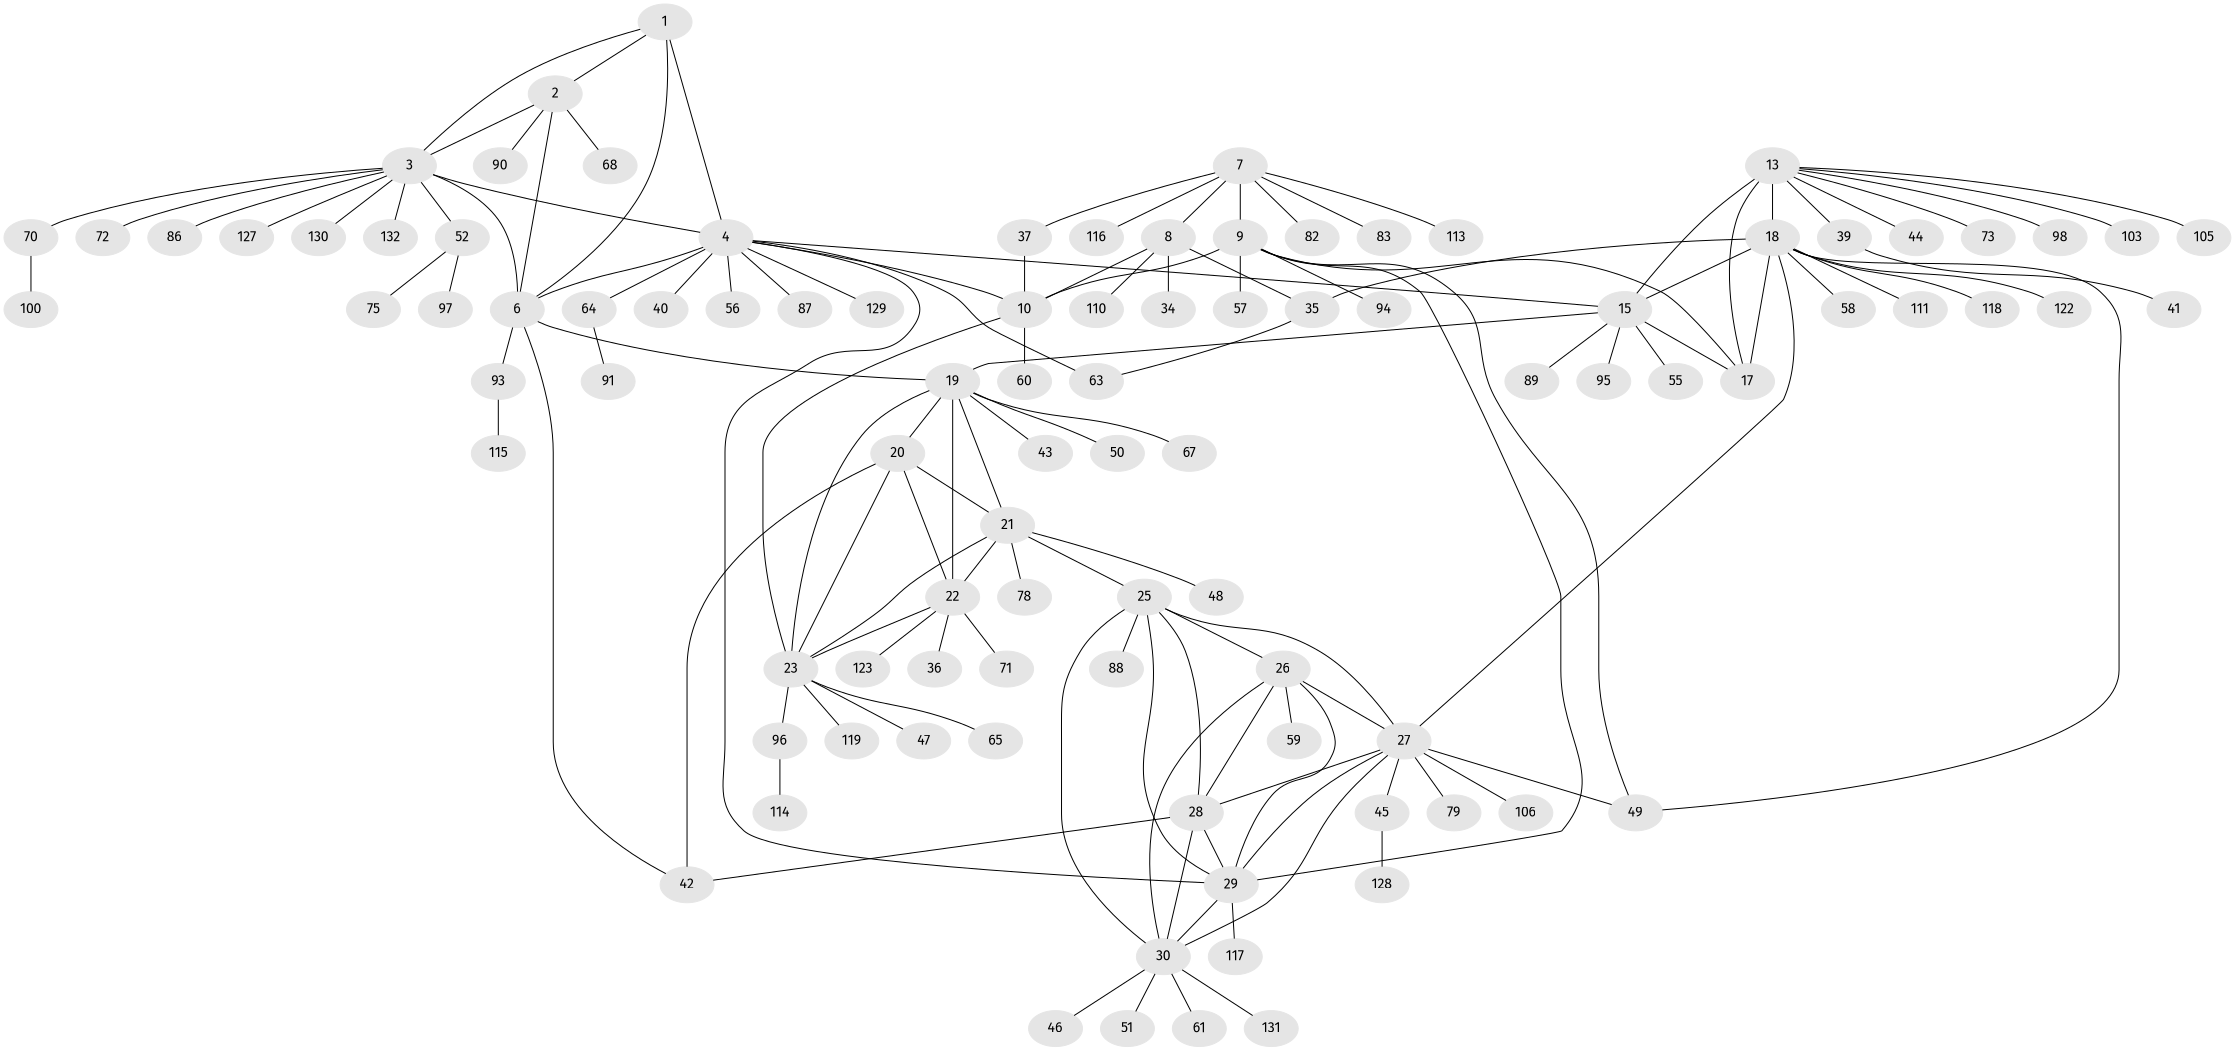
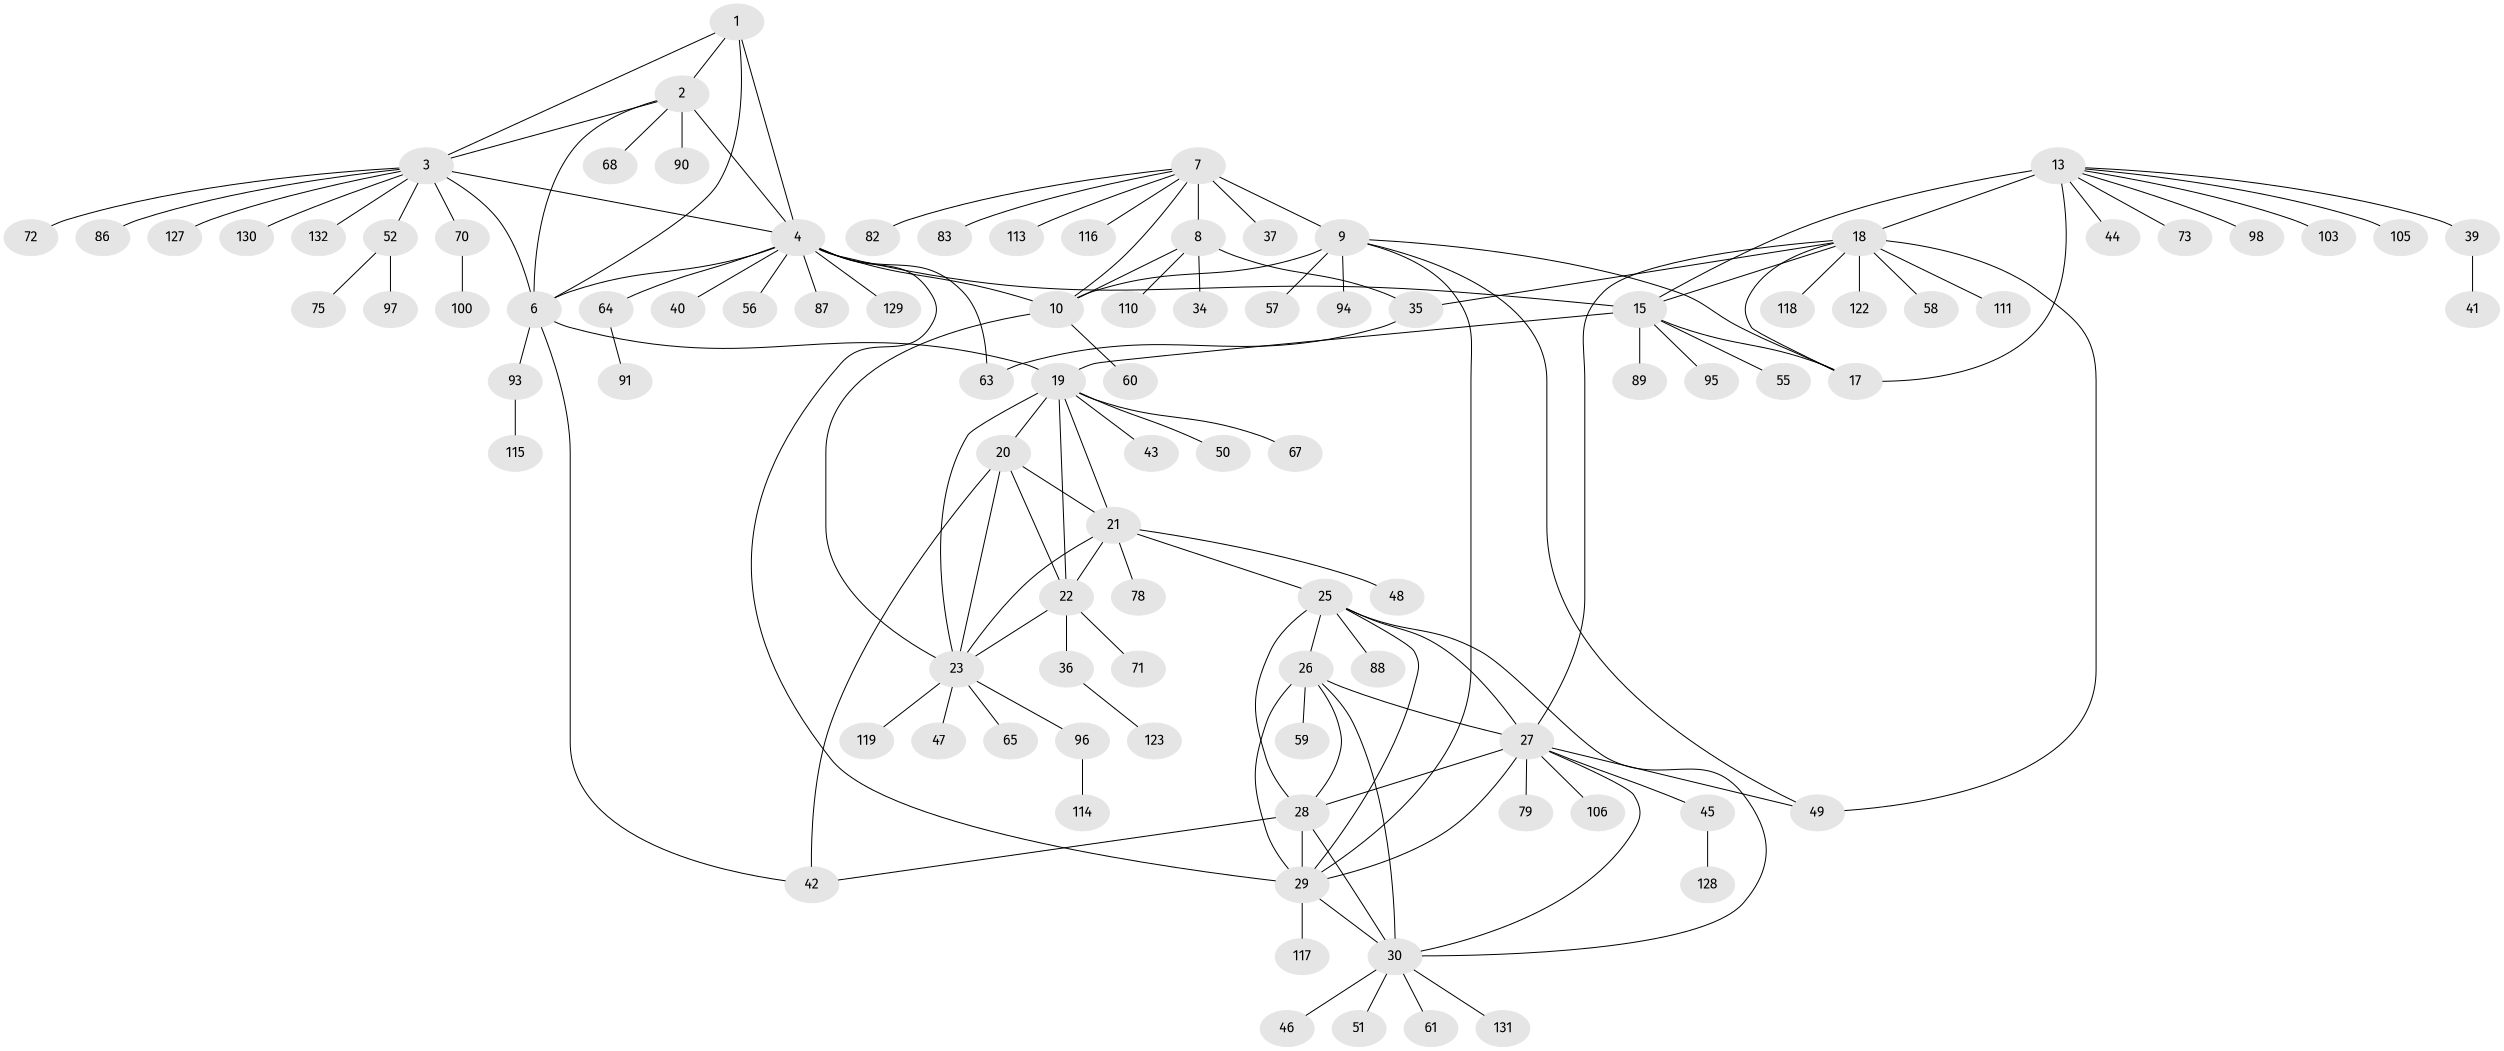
none -> (740, 166)
(1025, 274) -> (1136, 244)
(908, 633) -> (1111, 705)
